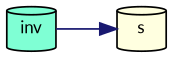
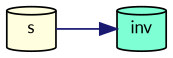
(78, 29) -> (78, 29)
